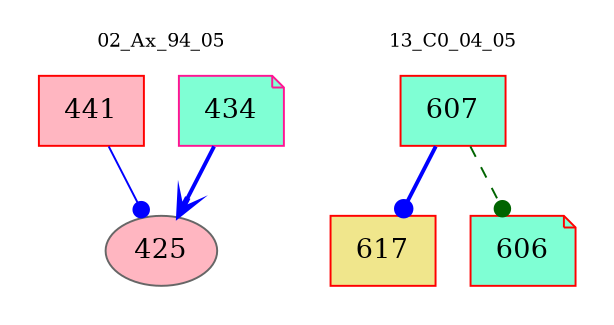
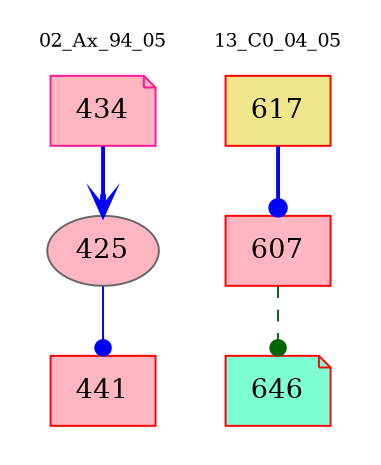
(231, 111) -> (103, 111)
(453, 111) -> (278, 251)
(123, 174) -> (103, 313)
(422, 174) -> (278, 173)
(523, 251) -> (278, 391)
